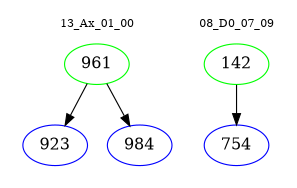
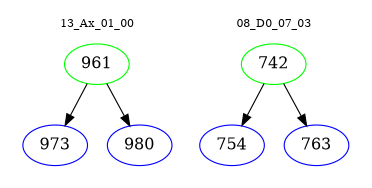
(237, 24) -> (274, 24)
(237, 64) -> (274, 64)
(55, 145) -> (55, 145)
(140, 145) -> (140, 145)
none -> (317, 145)
